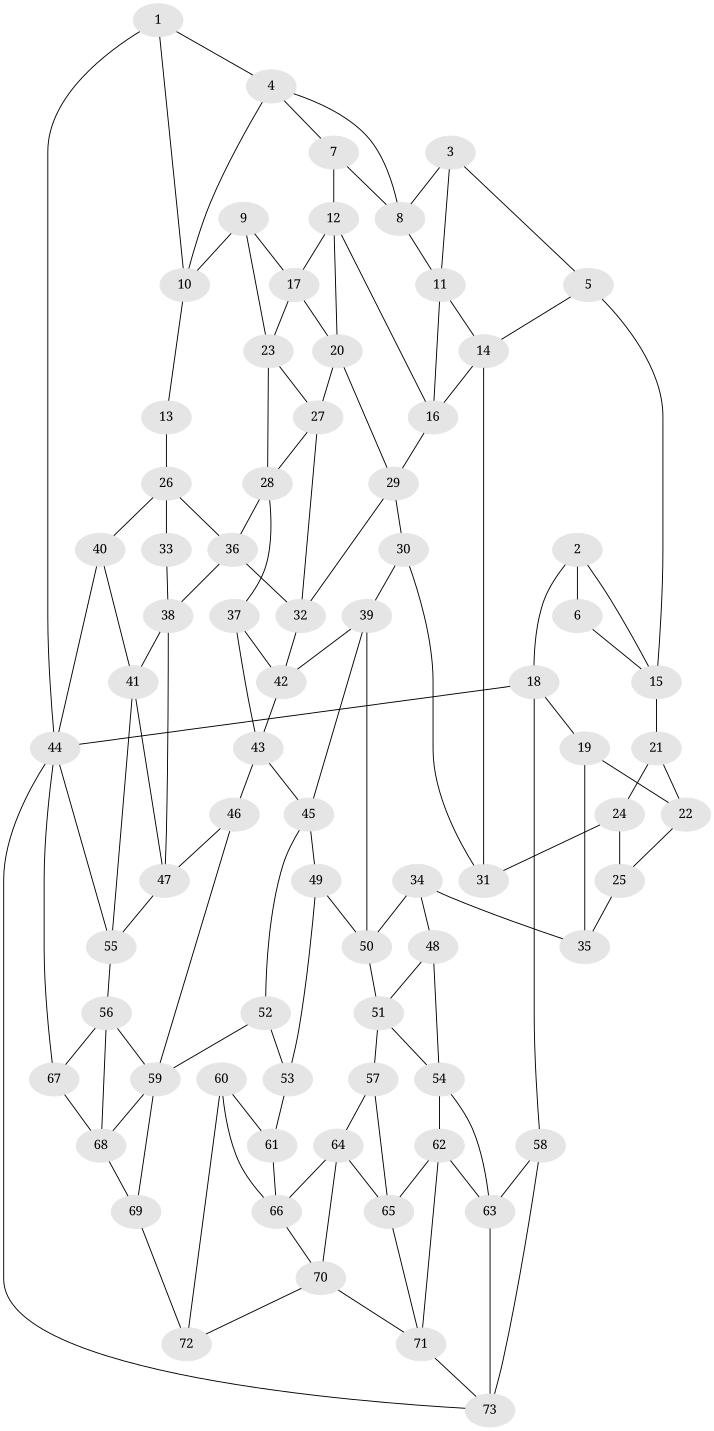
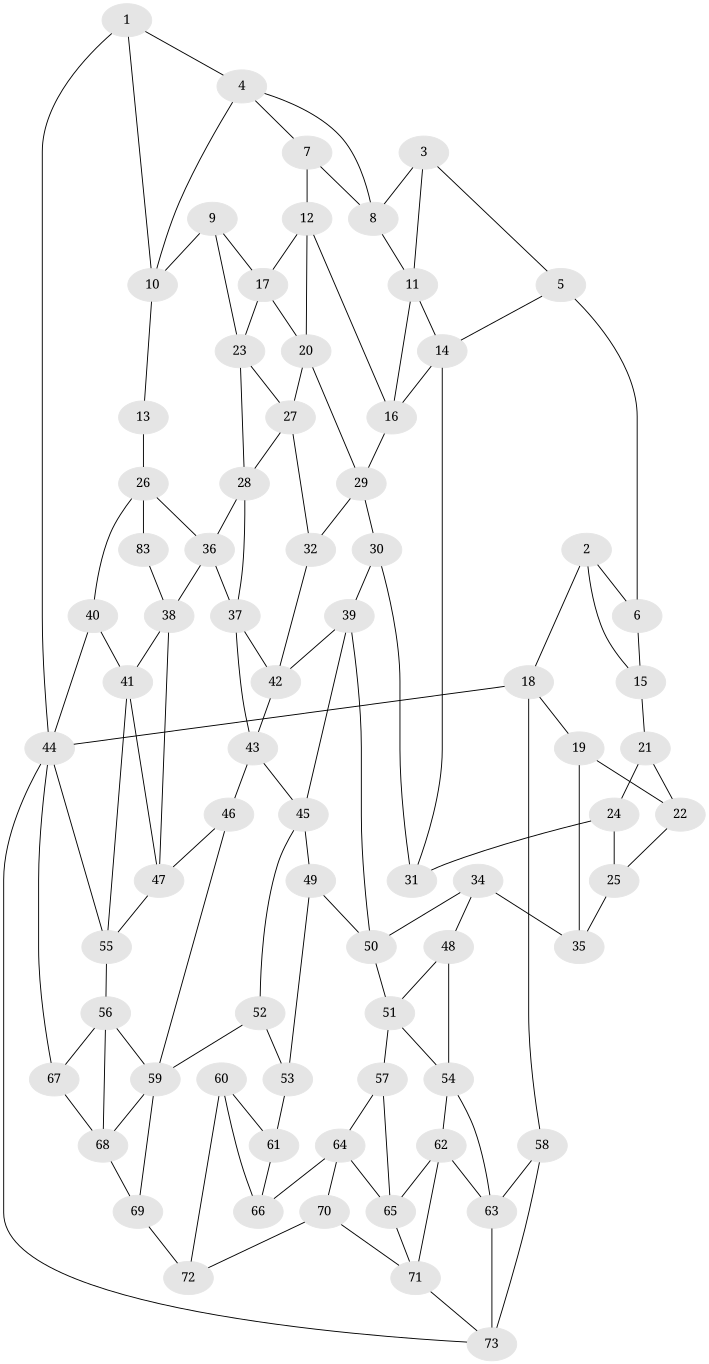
(663, 473) -> (637, 440)
(166, 550) -> (143, 550)
(267, 583) -> (223, 583)
(299, 1245) -> none
